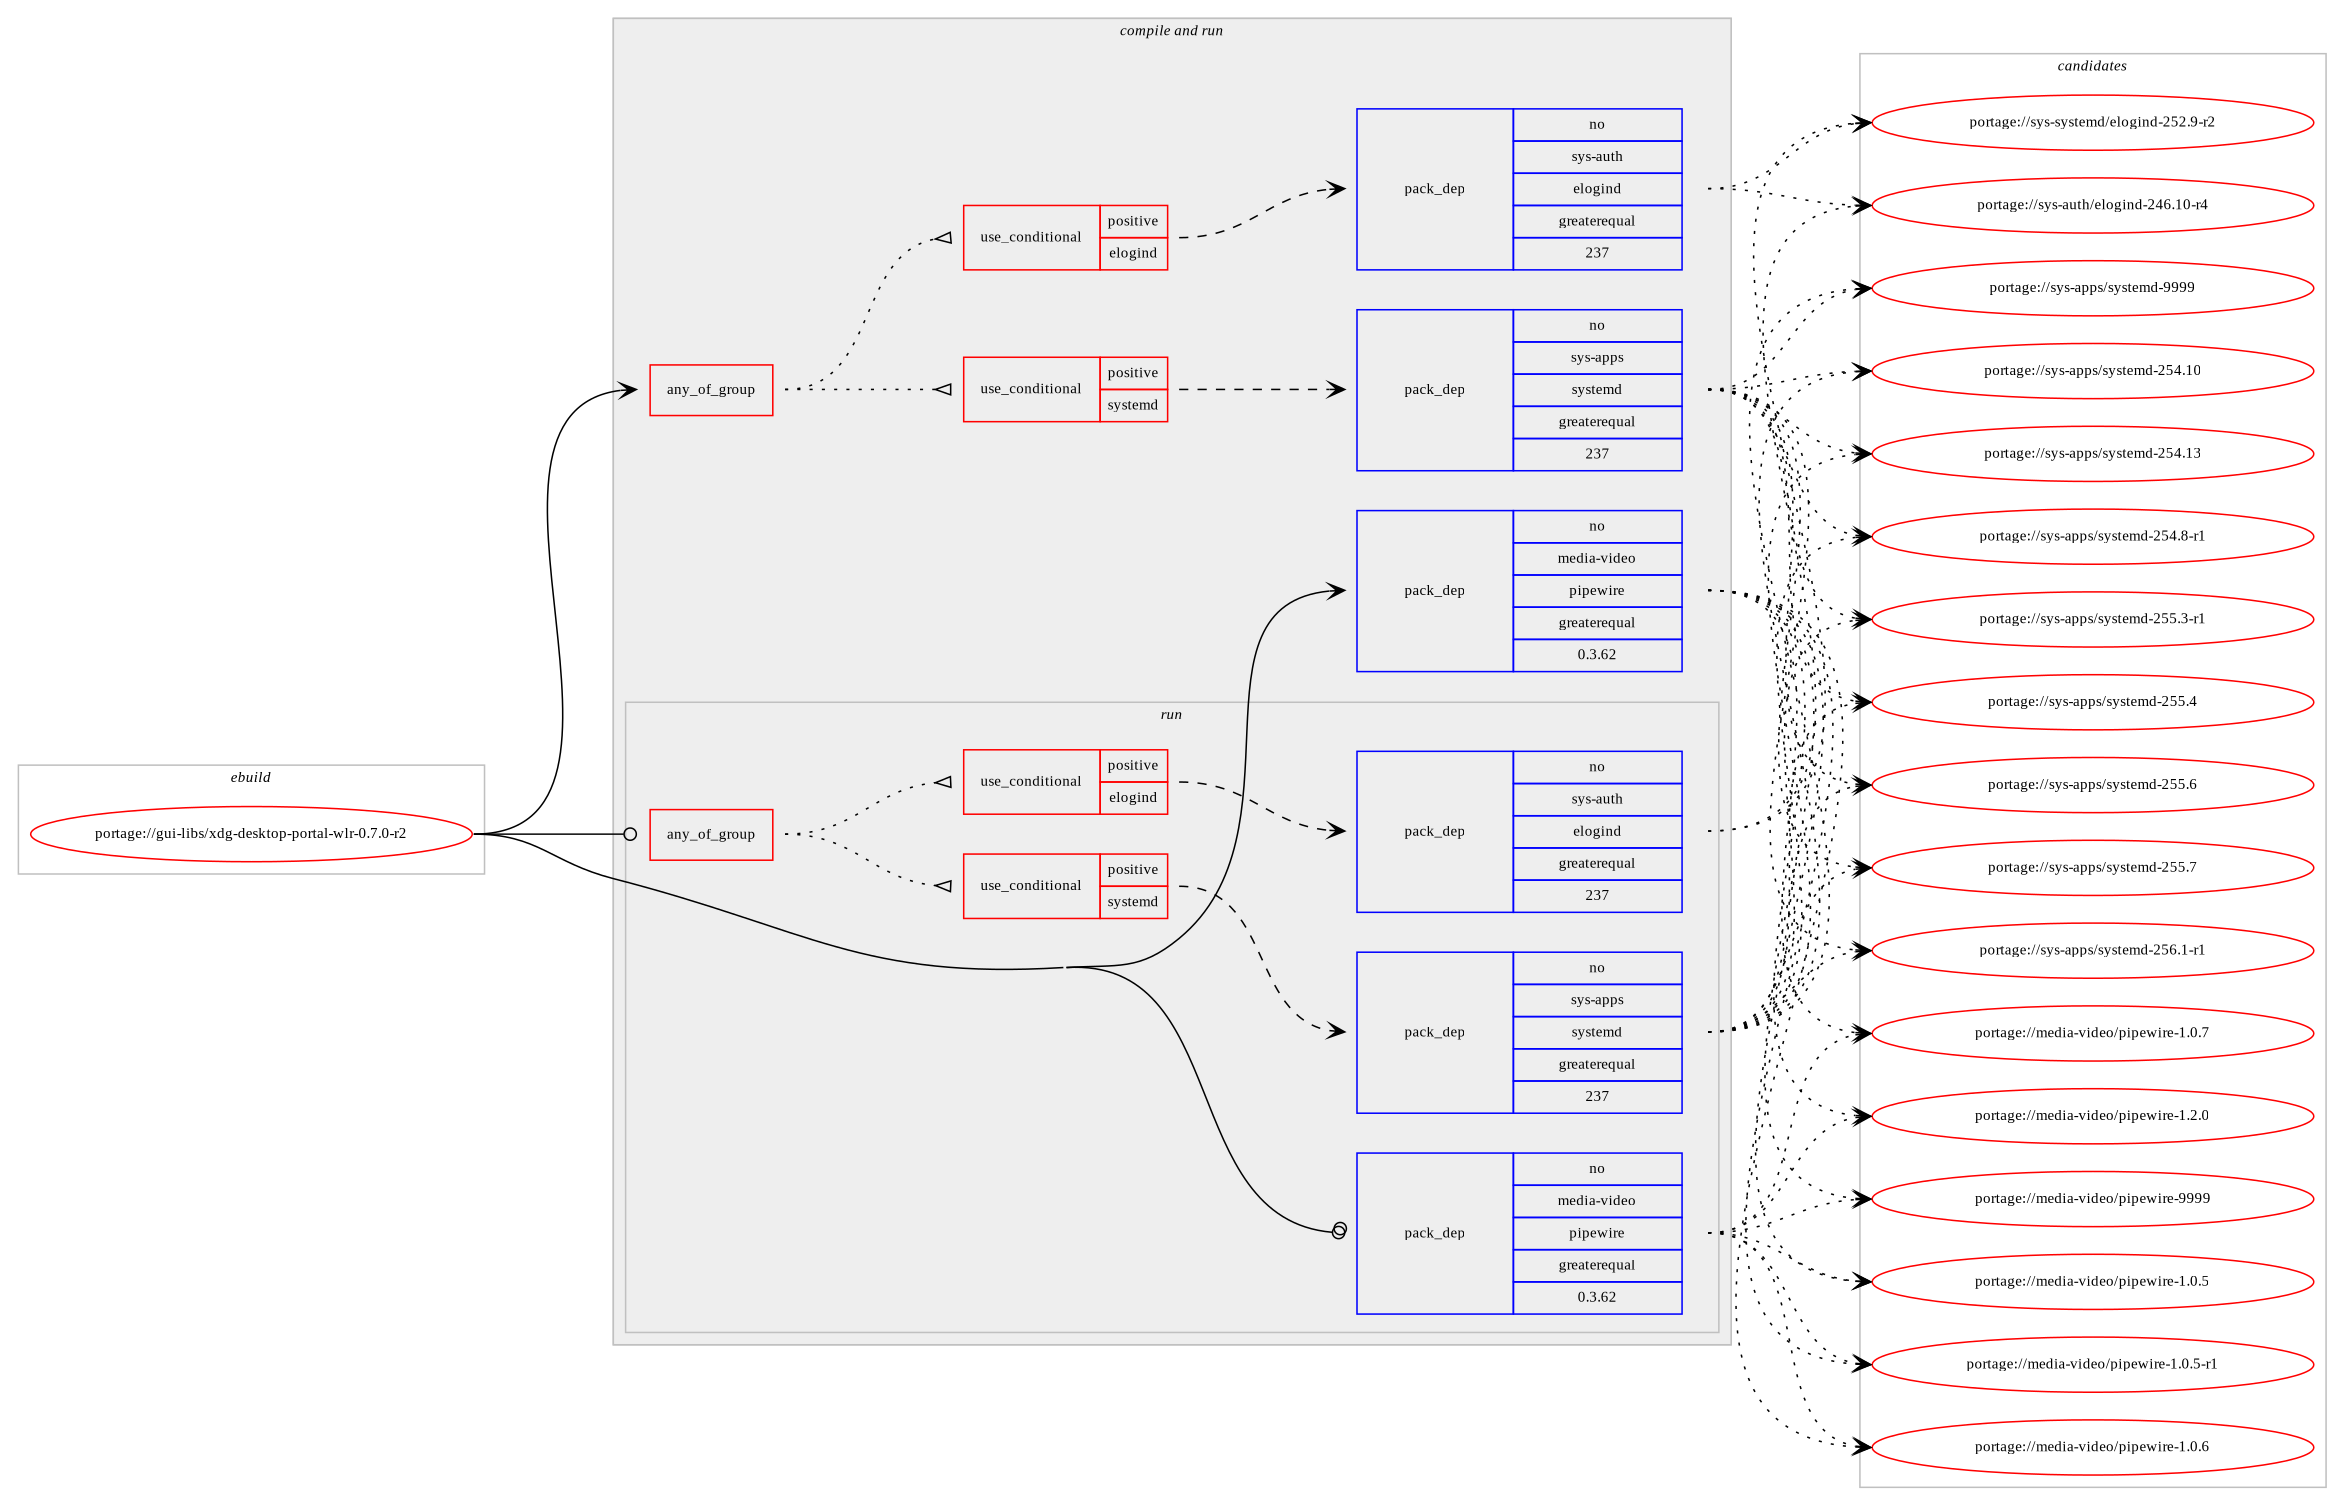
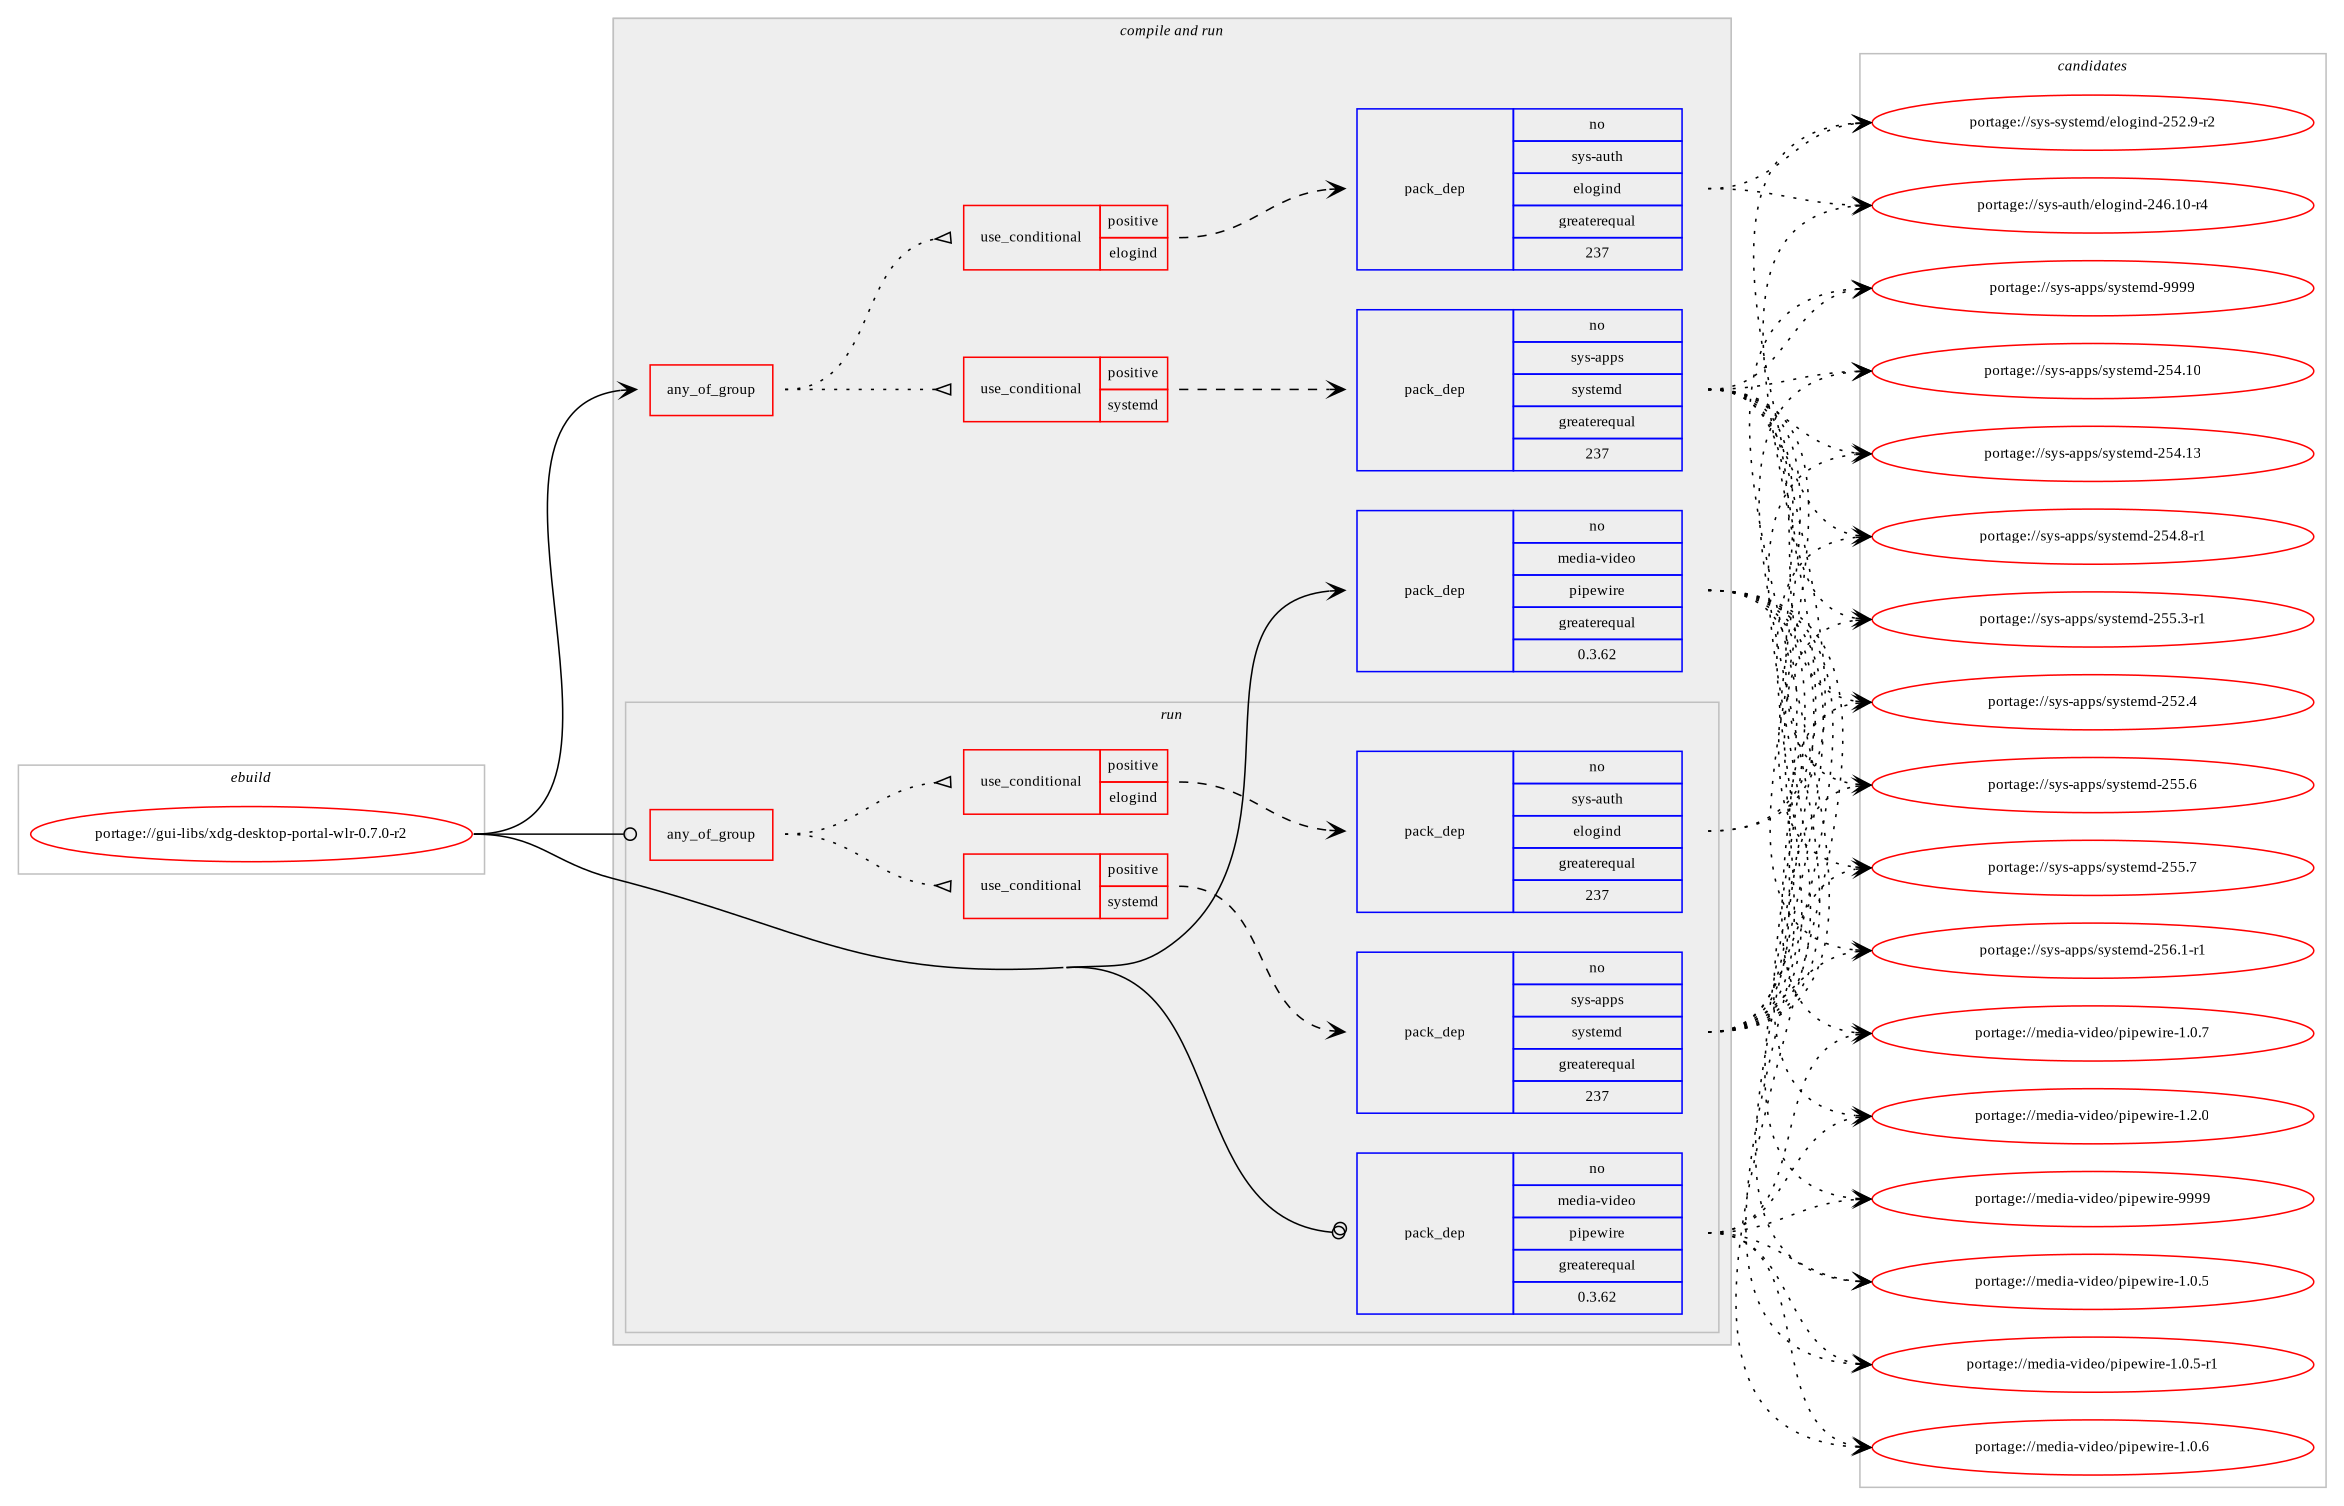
(2093, 702) -> (2093, 702)
